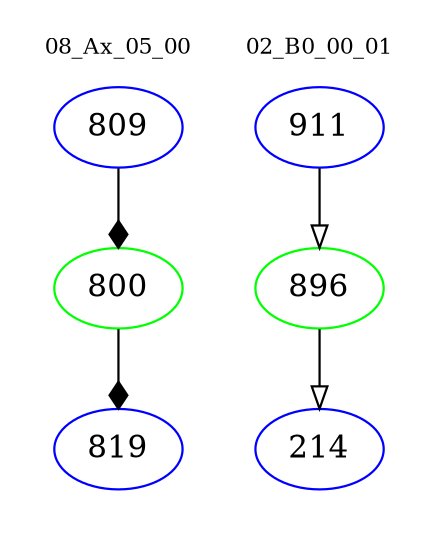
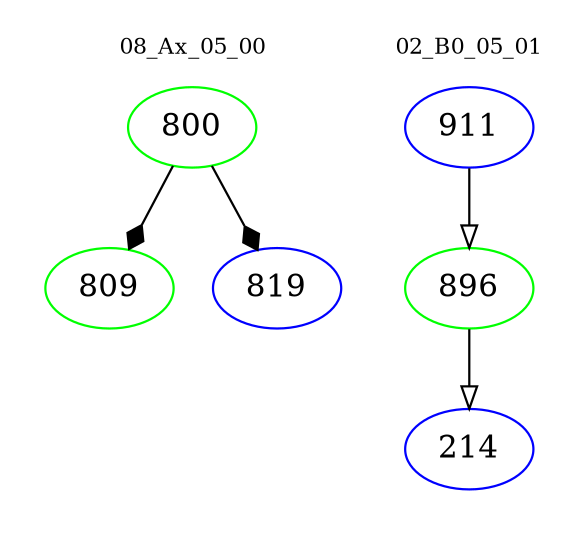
(320, 48) -> (469, 48)
(118, 127) -> (110, 288)
(118, 195) -> (157, 195)
